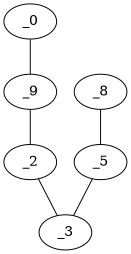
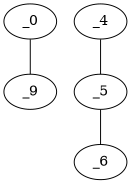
(101, 92) -> (101, 21)
(30, 162) -> none
(65, 232) -> (101, 162)
